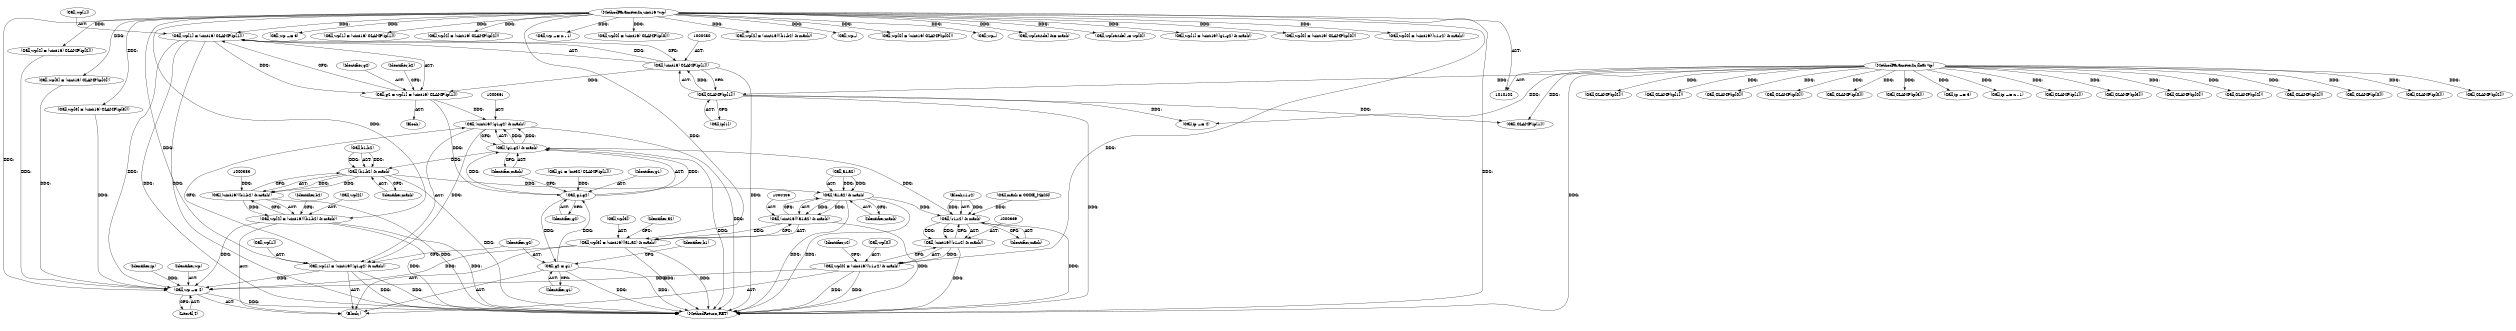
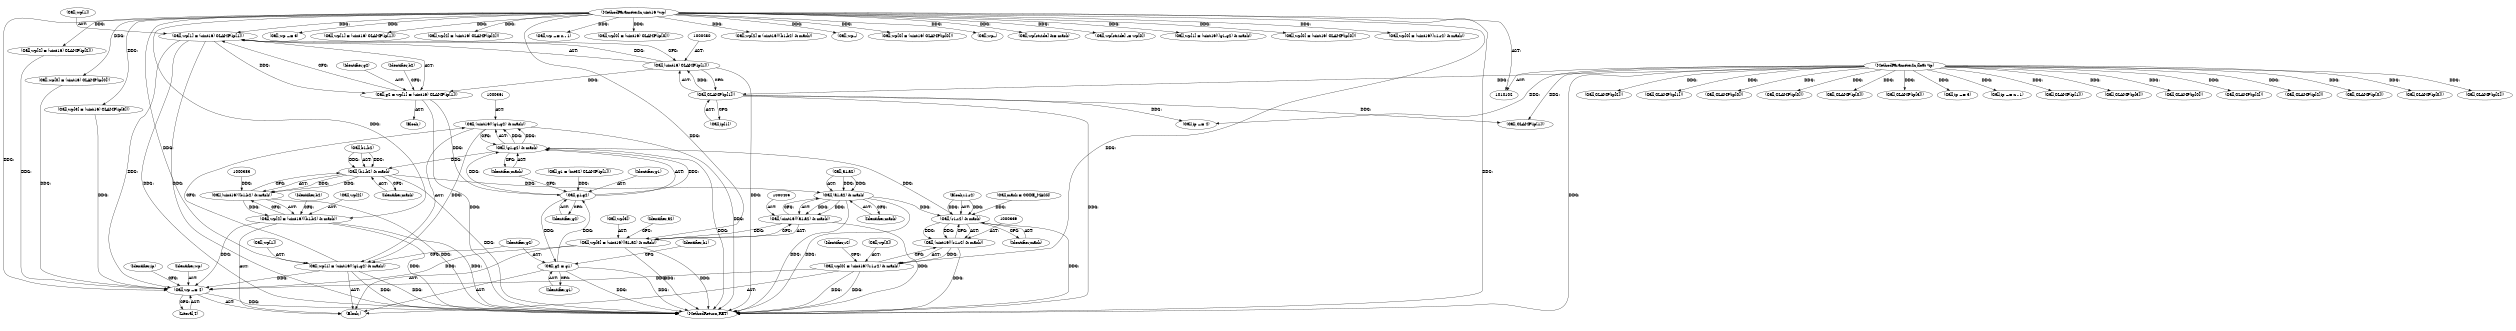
(459, 108) -> (489, 274)
(174, 278) -> (174, 278)
